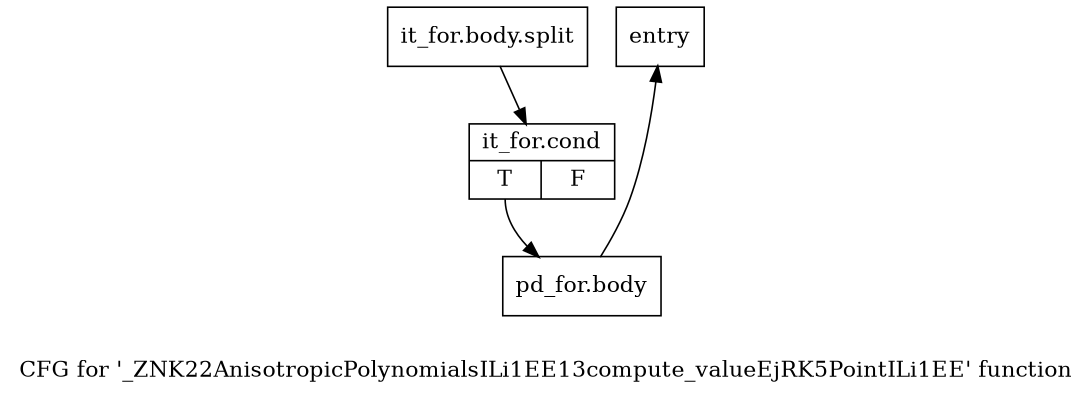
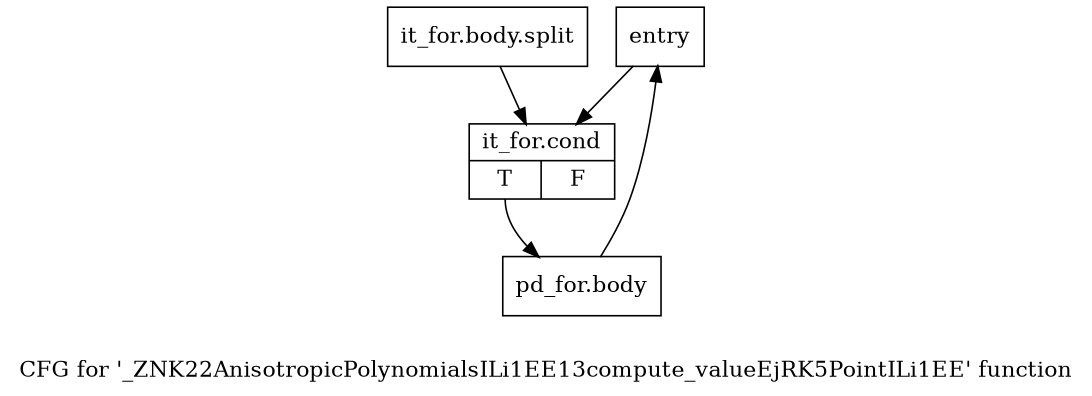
none -> (611, 89)
